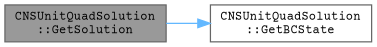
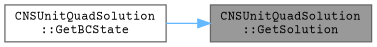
(182, 23) -> (182, 23)
